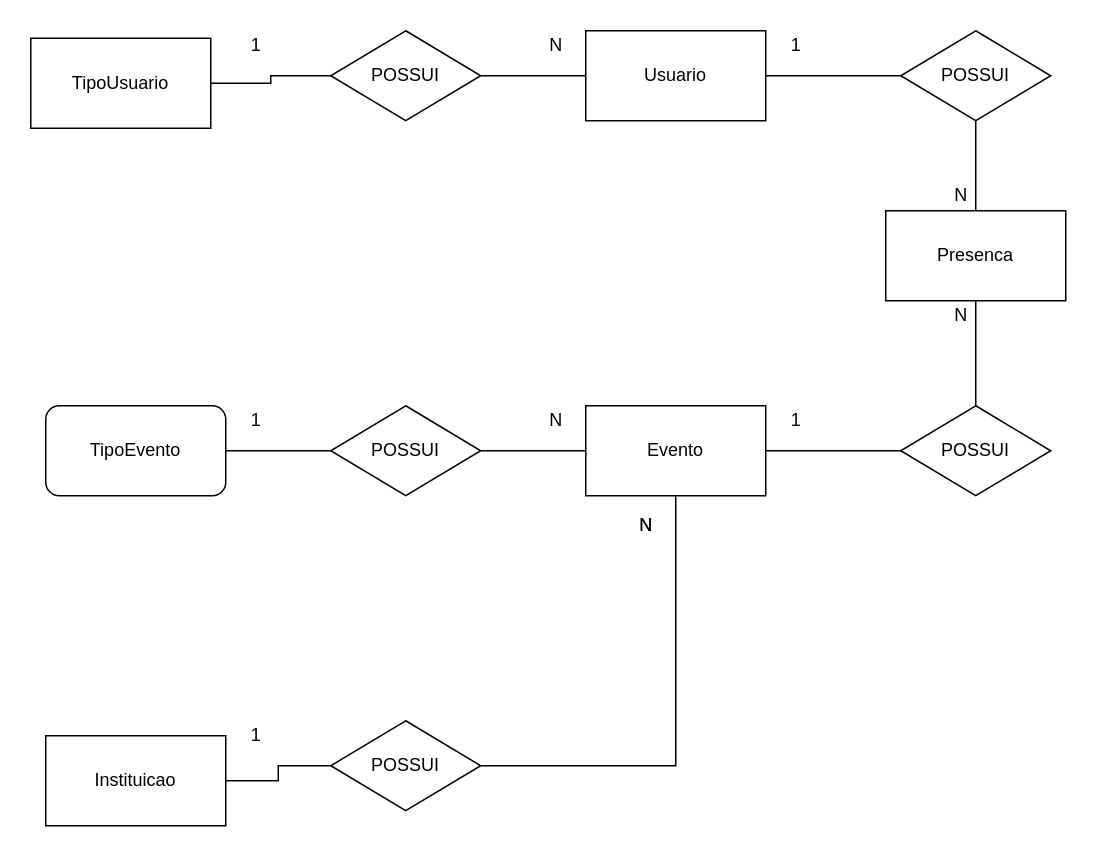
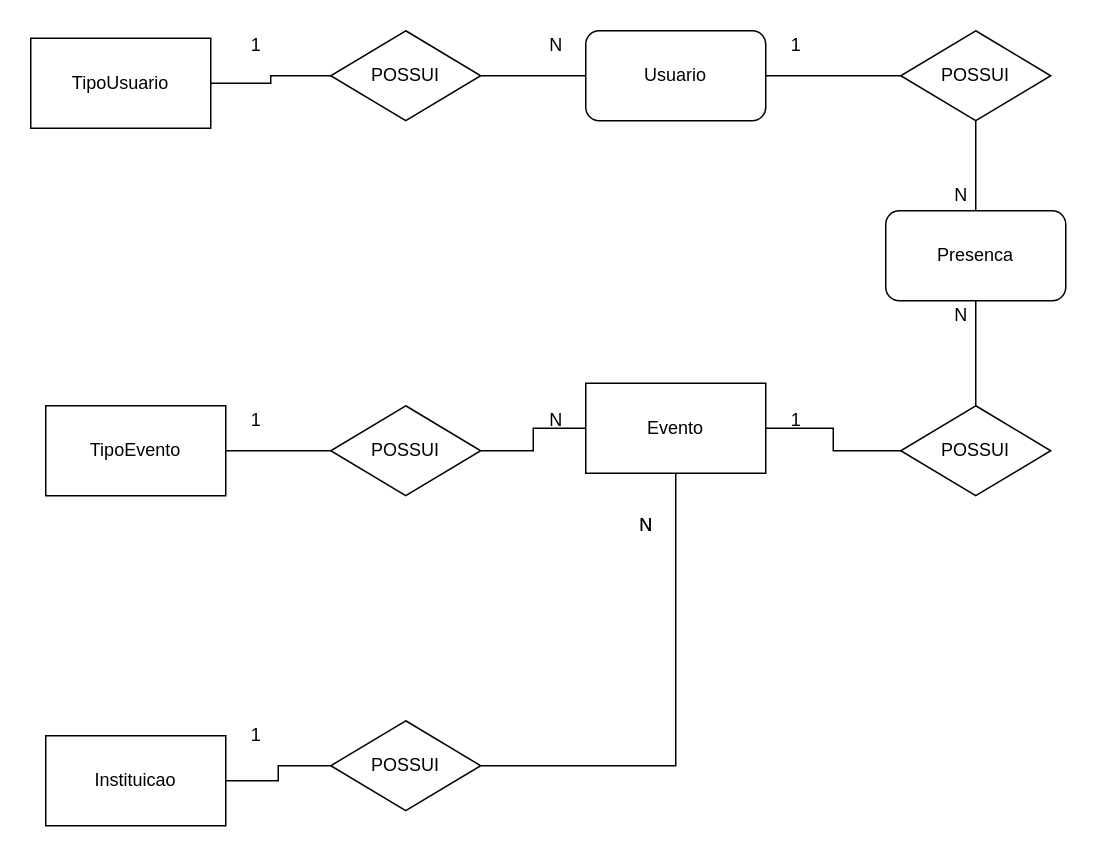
(676, 76) -> (676, 76)
(976, 256) -> (976, 256)
(136, 451) -> (136, 451)
(676, 451) -> (676, 428)
